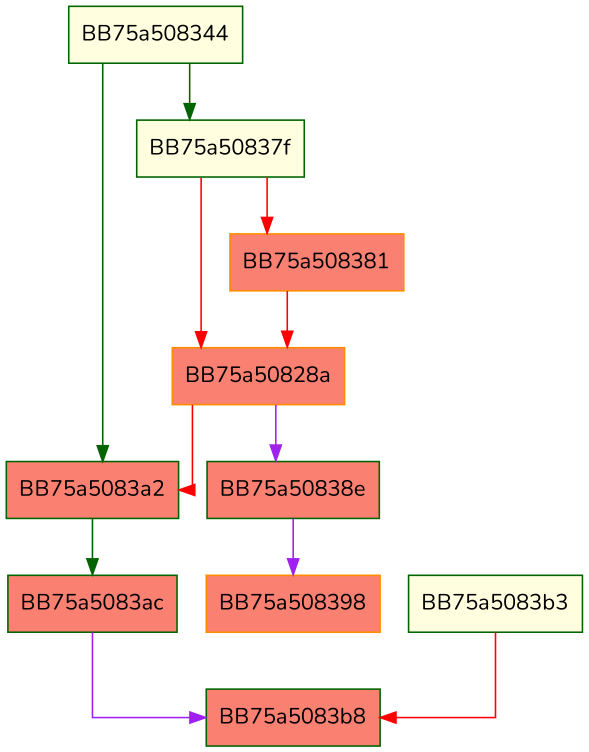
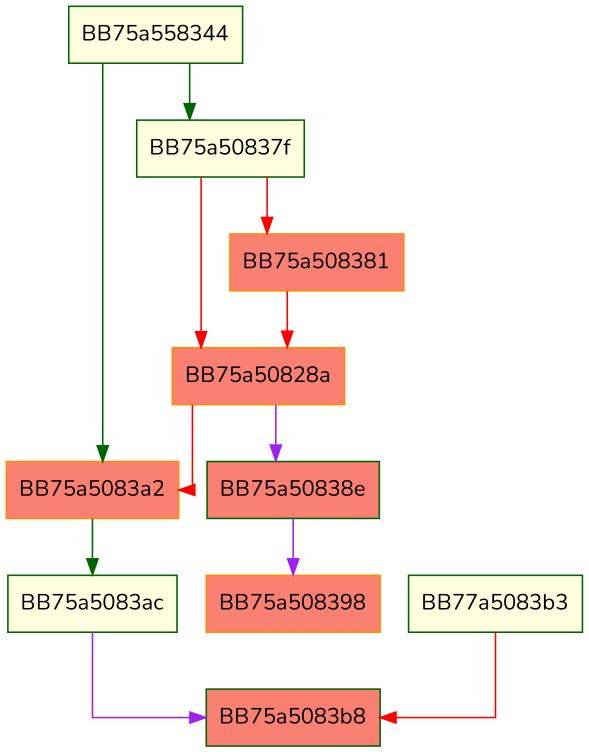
(156, 35) -> (156, 35)
(92, 490) -> (92, 490)
(92, 604) -> (92, 604)
(496, 604) -> (496, 604)
